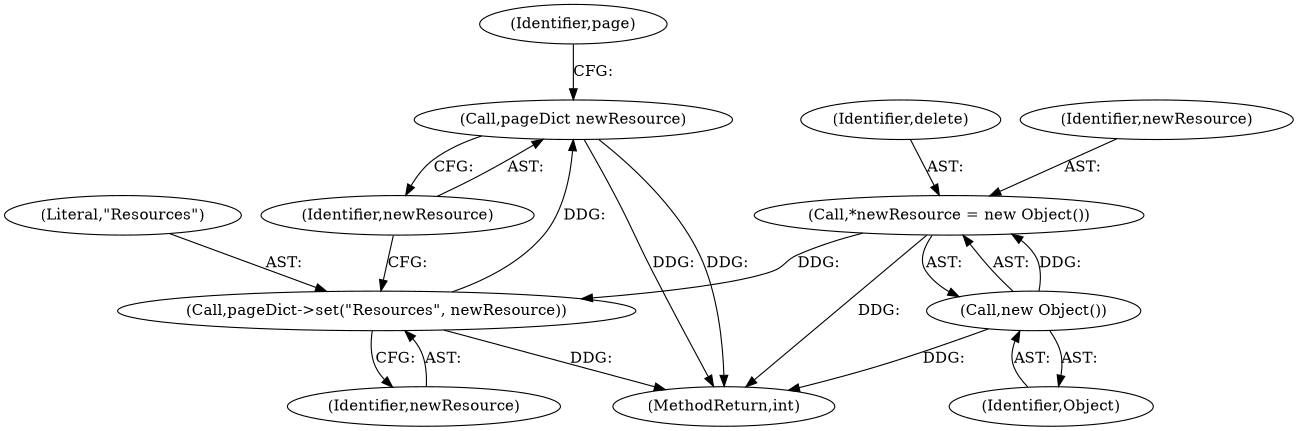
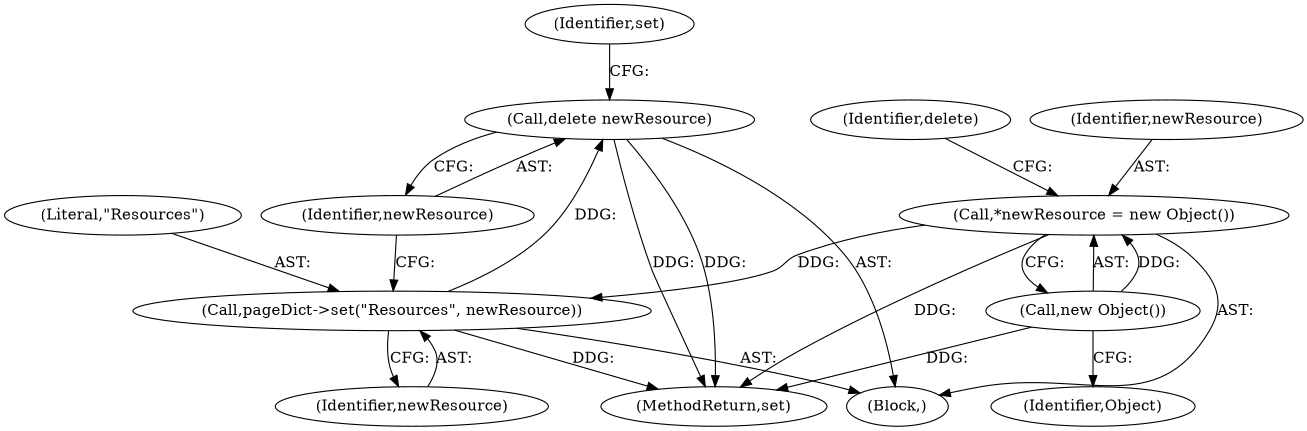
(573, 24) -> (610, 24)
(573, 120) -> (610, 120)
(948, 168) -> (1035, 168)
(947, 263) -> (1047, 263)
(1082, 359) -> (1116, 359)
(1014, 366) -> none
(724, 406) -> (714, 406)
none -> (897, 406)
